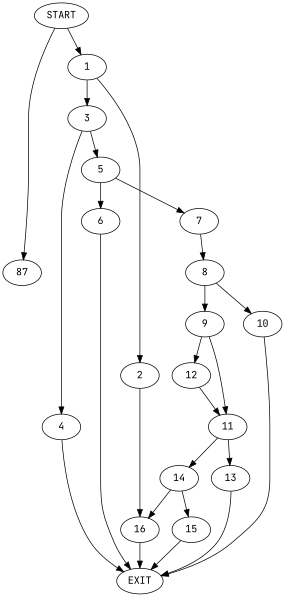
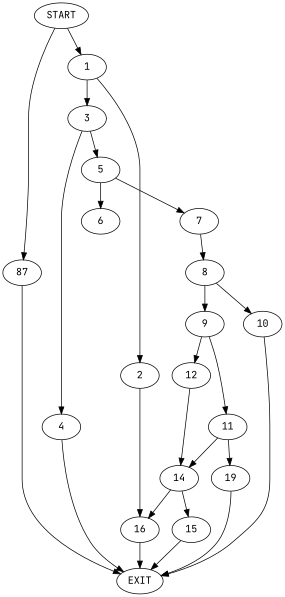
(207, 398) -> (186, 423)
(101, 401) -> (22, 451)
(231, 478) -> (231, 478)
